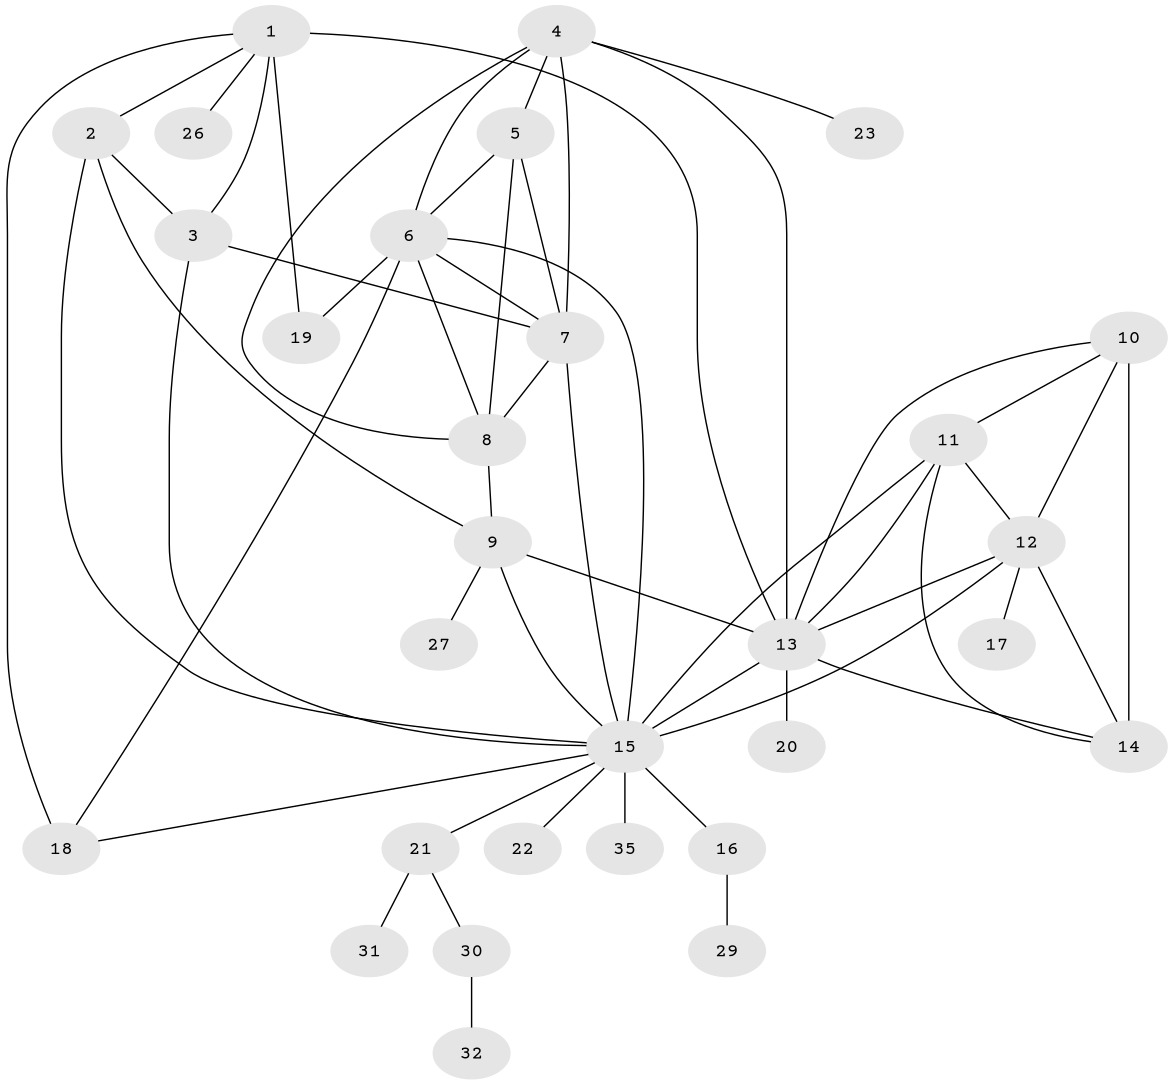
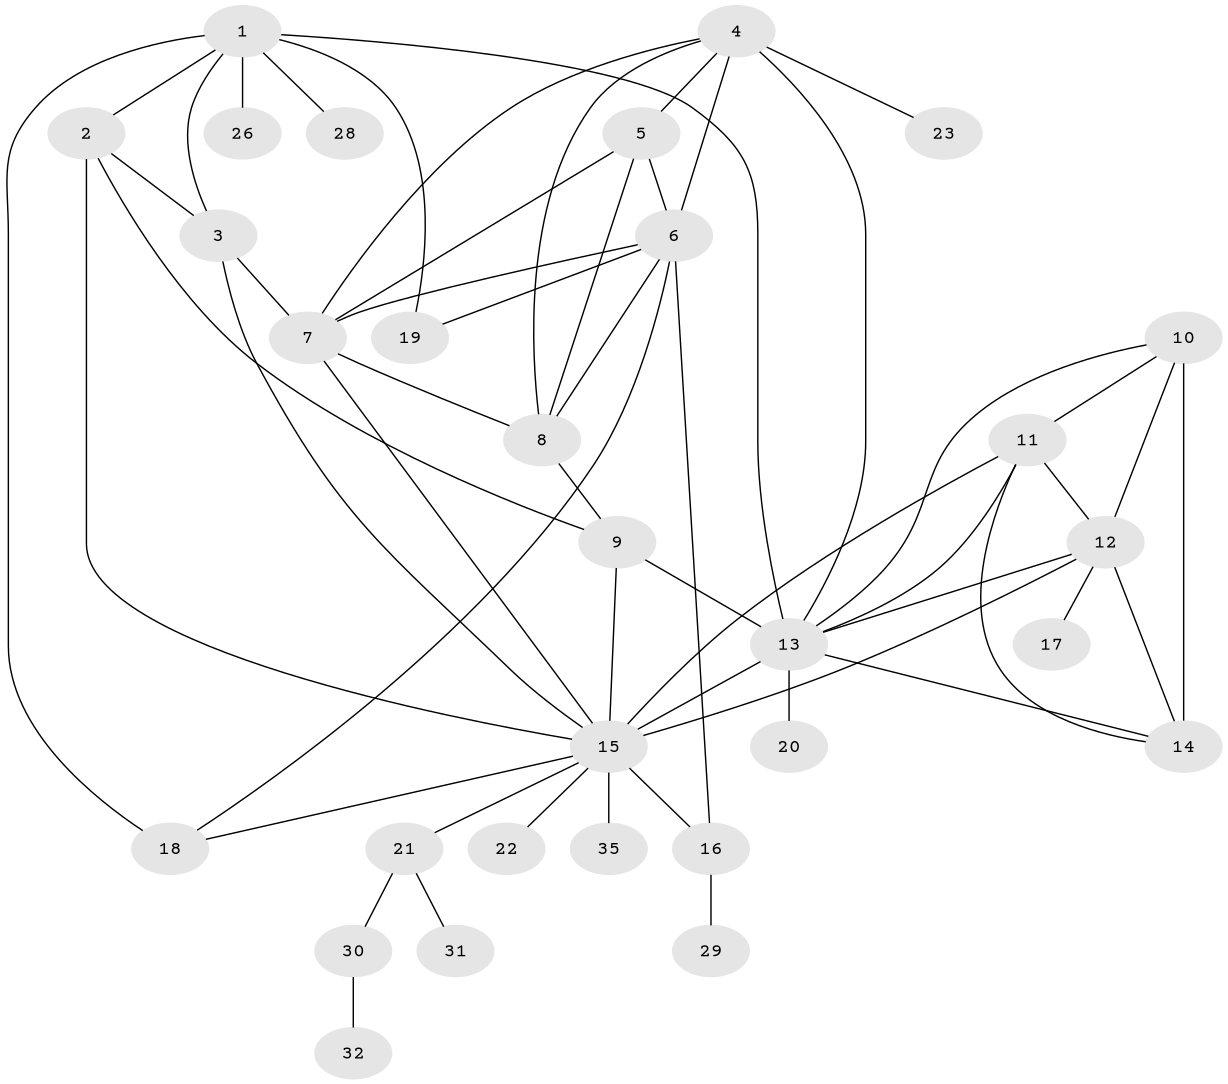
none -> (345, 133)
(641, 420) -> (693, 542)
(439, 644) -> none
